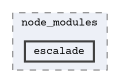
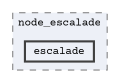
(60, 23) -> (60, 23)
